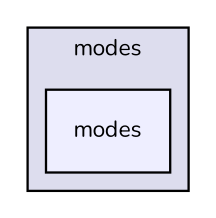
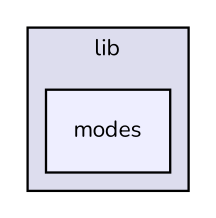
(108, 49) -> (108, 49)
